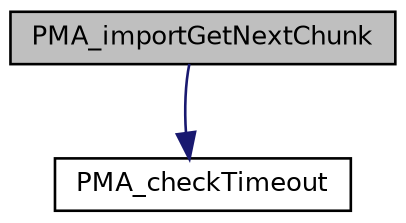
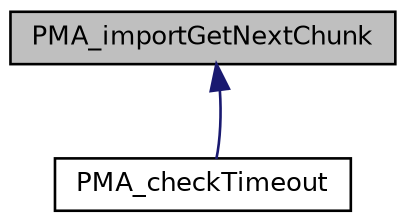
(186, 98) -> (220, 125)
